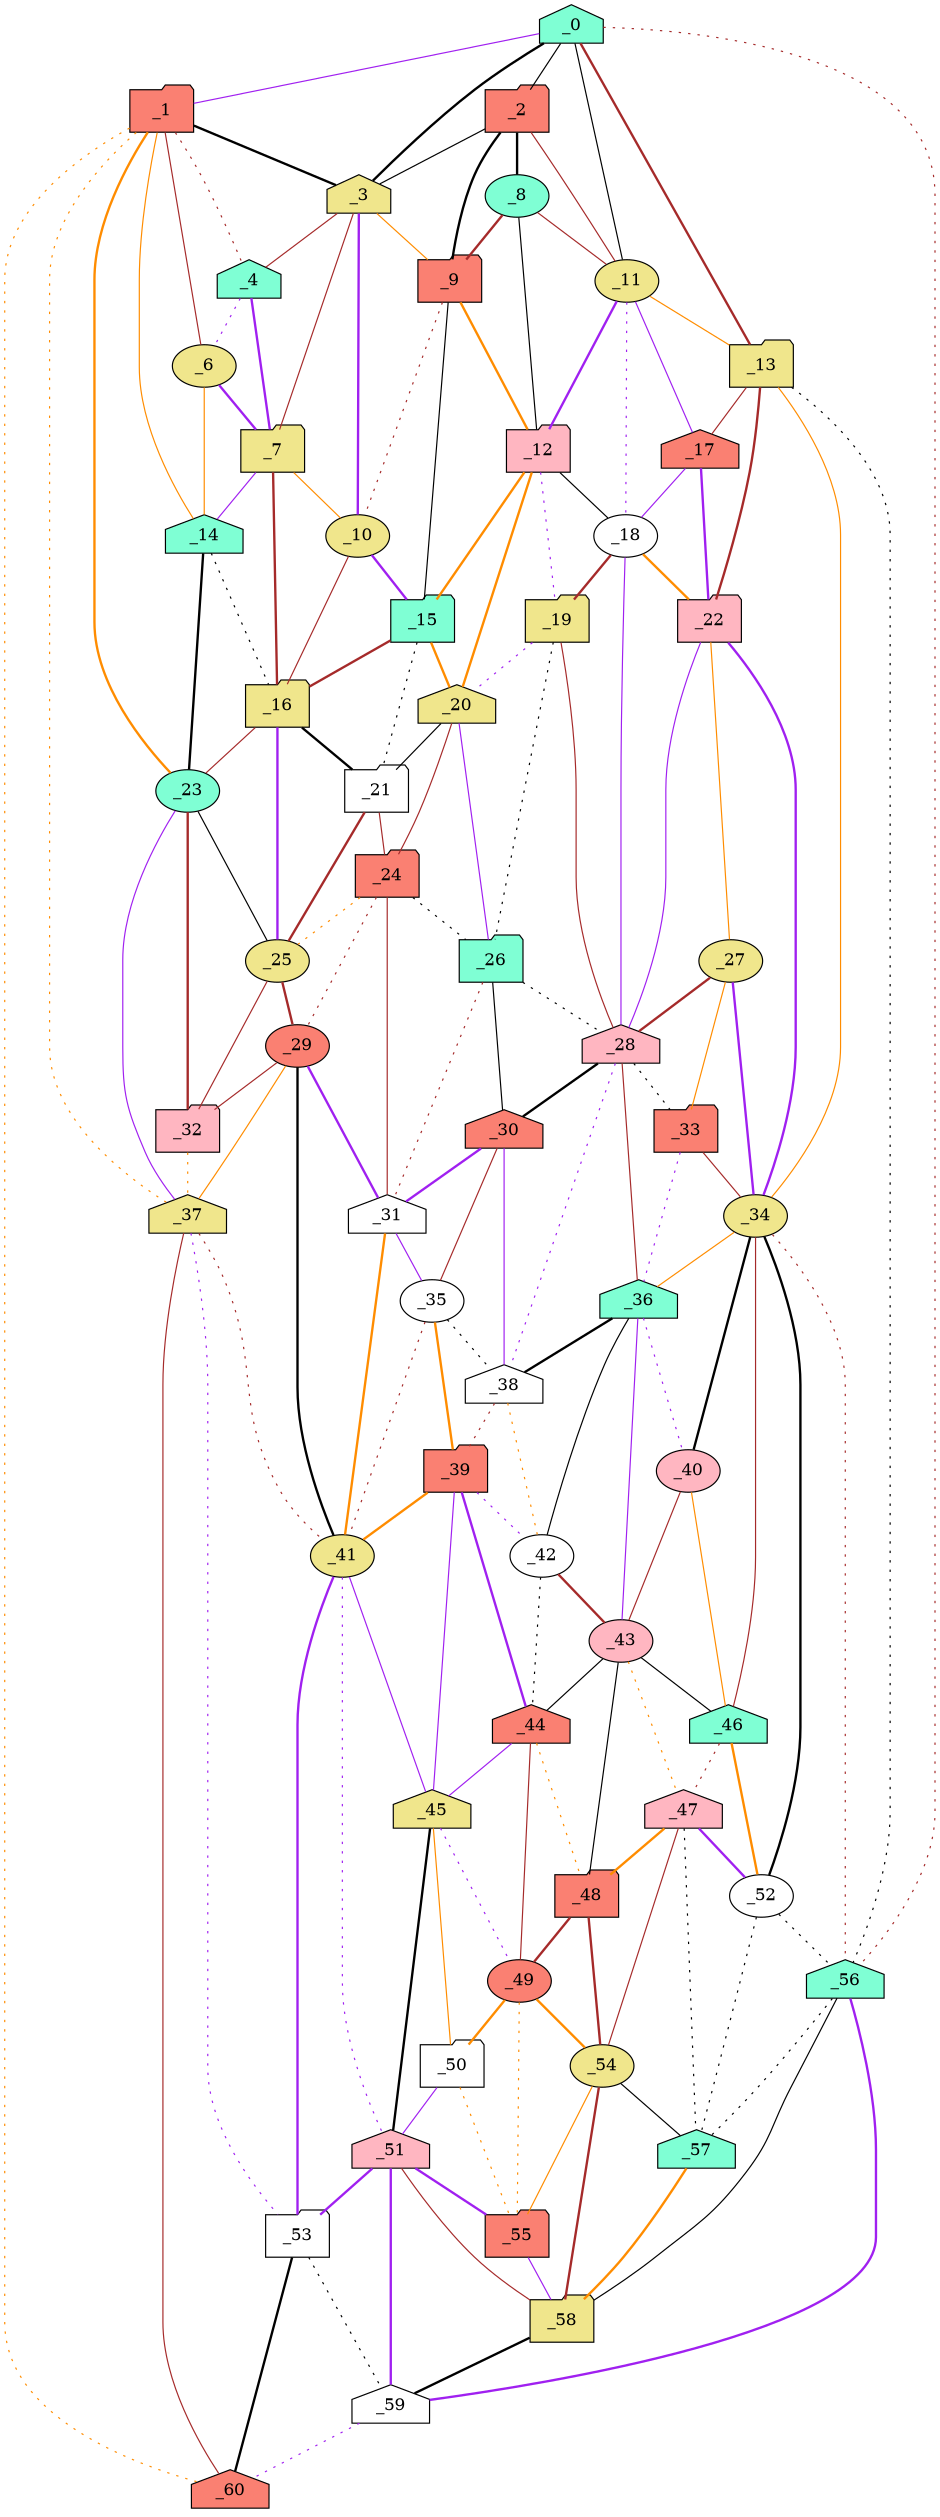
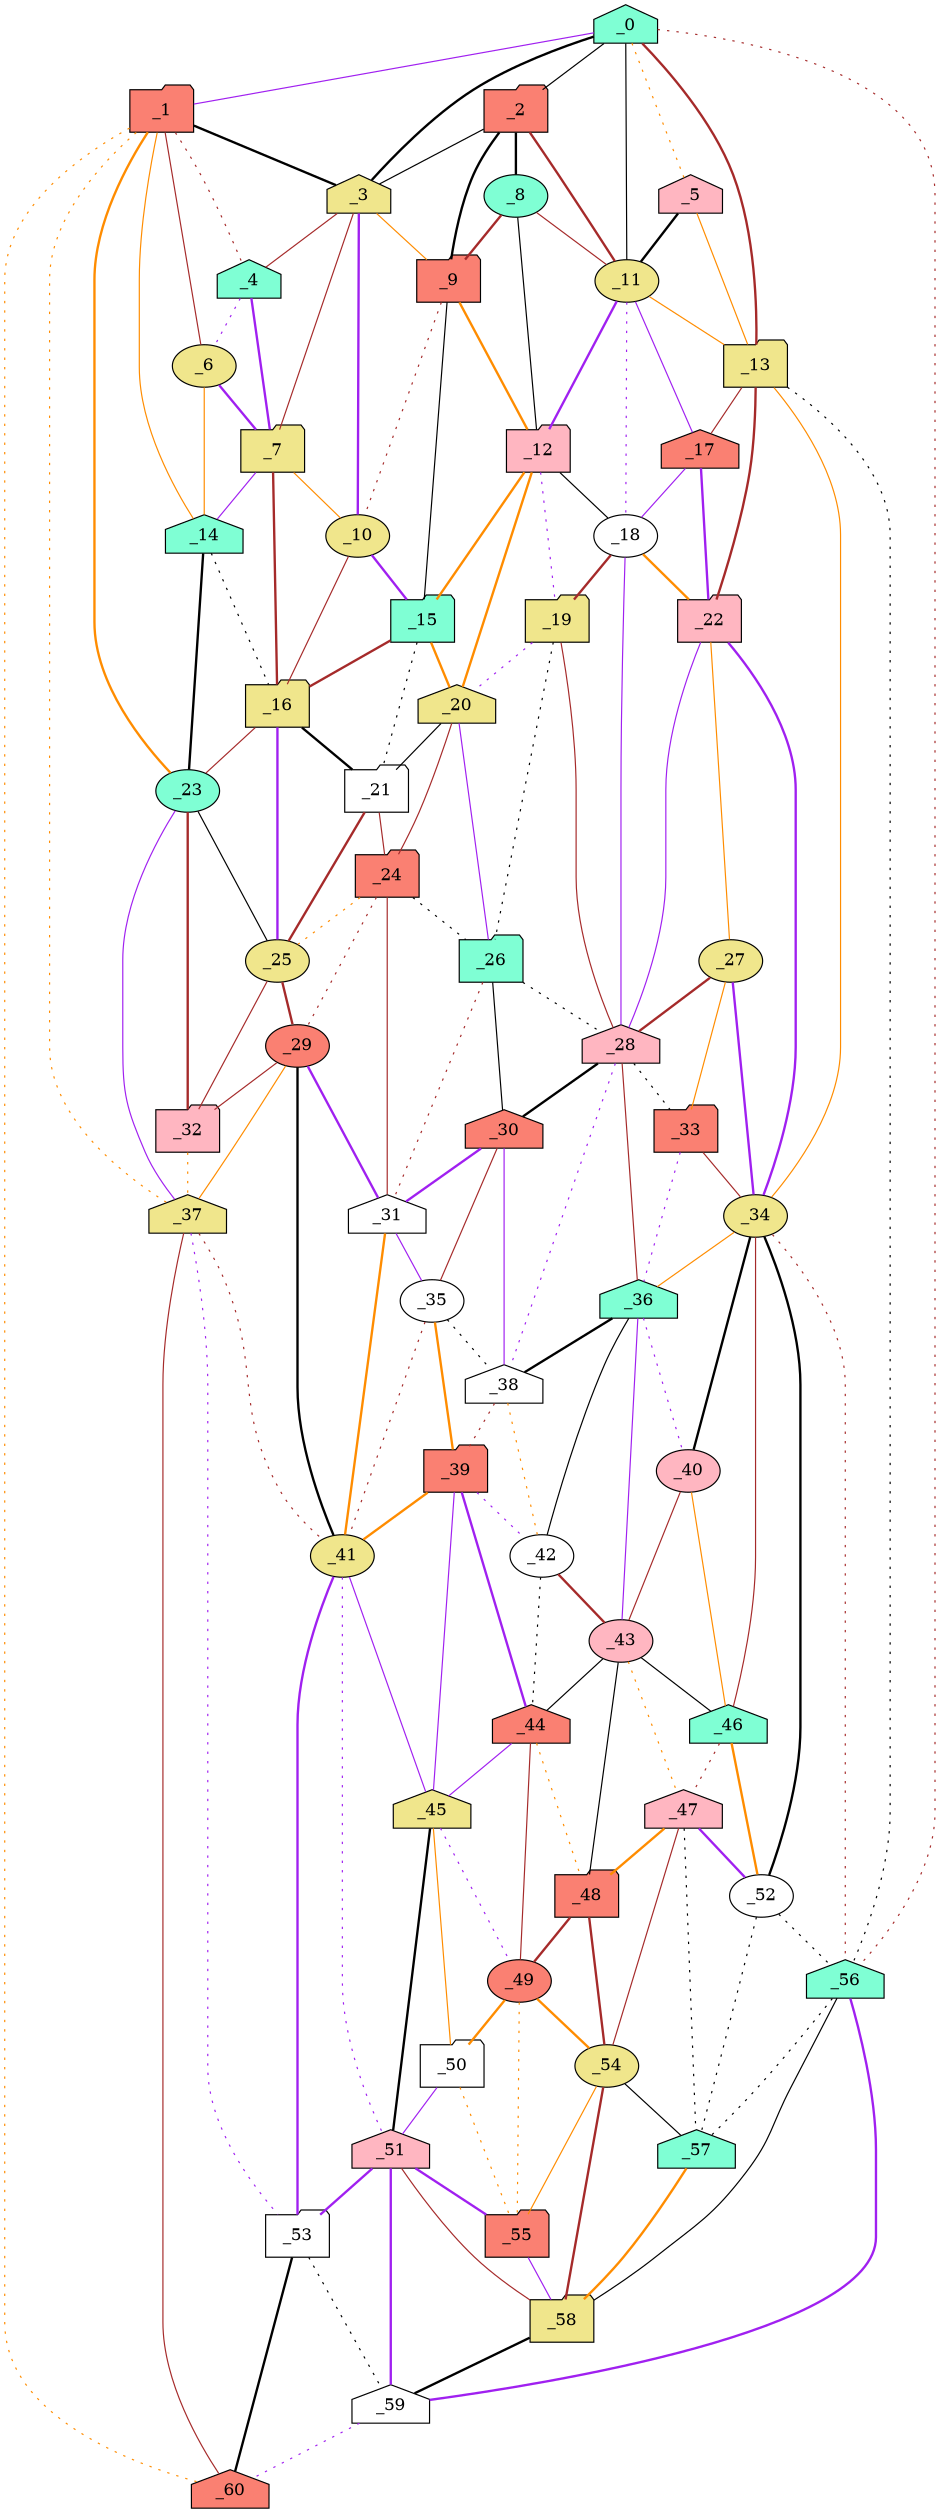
(574, 196) -> (573, 196)
none -> (691, 196)
